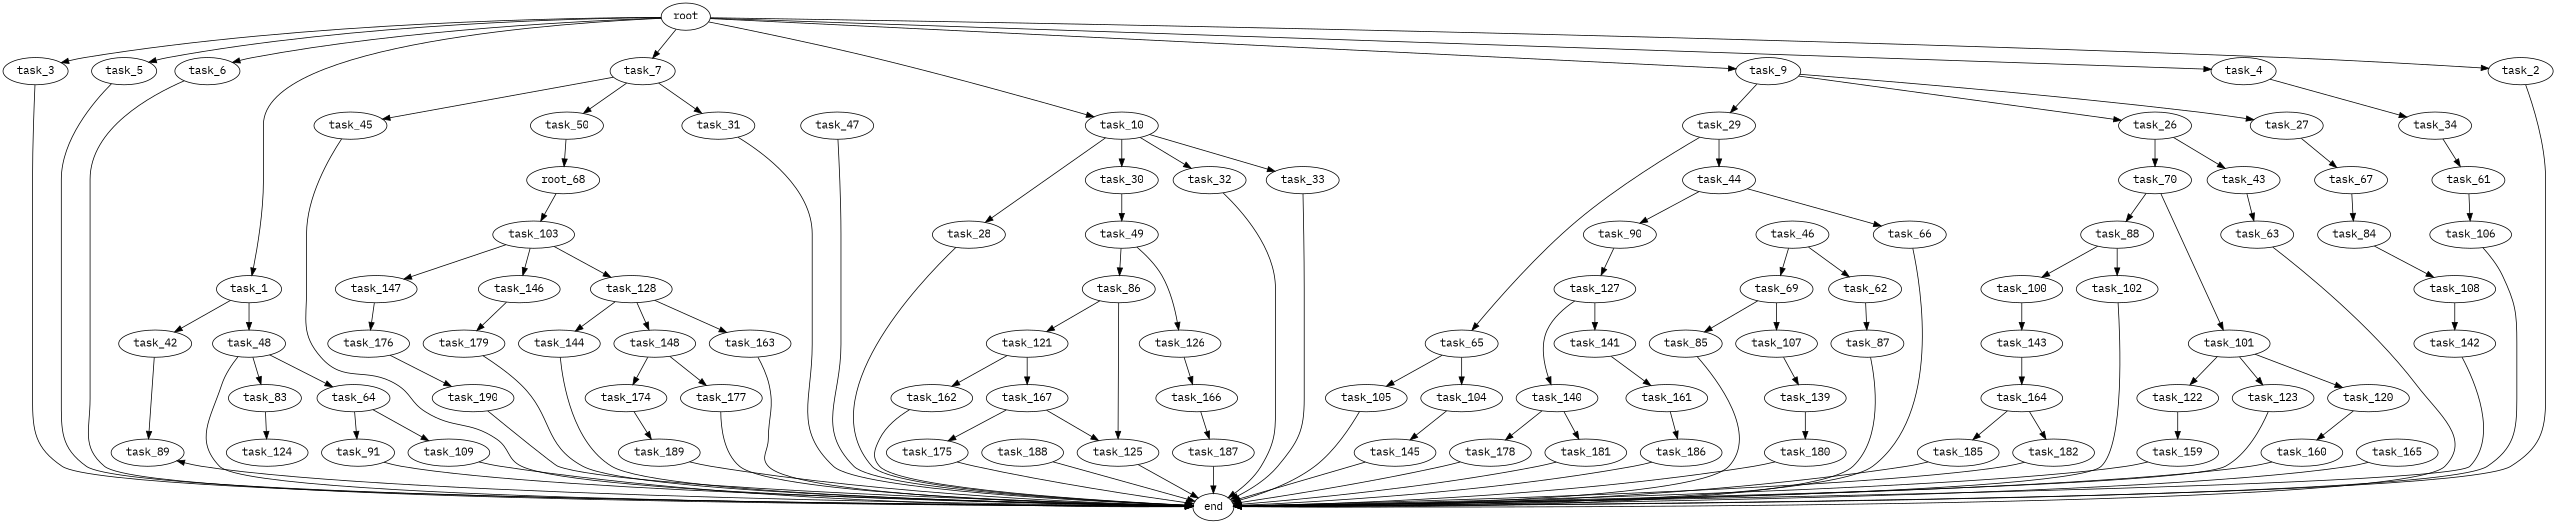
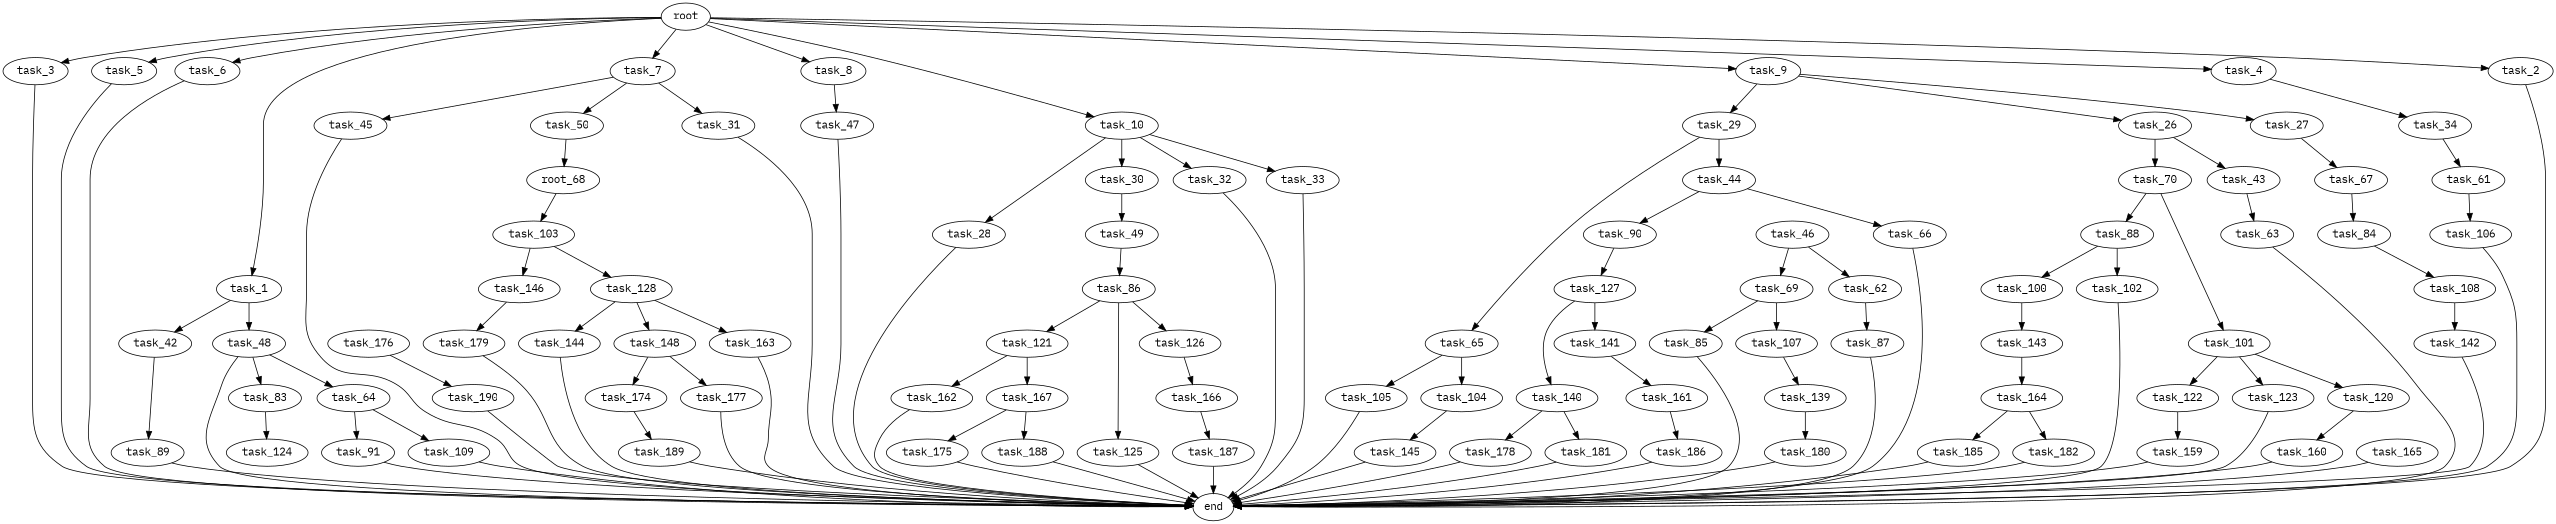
none -> (833, 71)
(1165, 281) -> (1146, 314)
(376, 289) -> none
(1069, 423) -> (1025, 422)
(562, 492) -> (526, 491)
